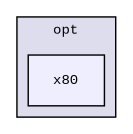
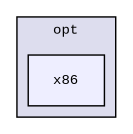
(66, 80) -> (66, 80)
